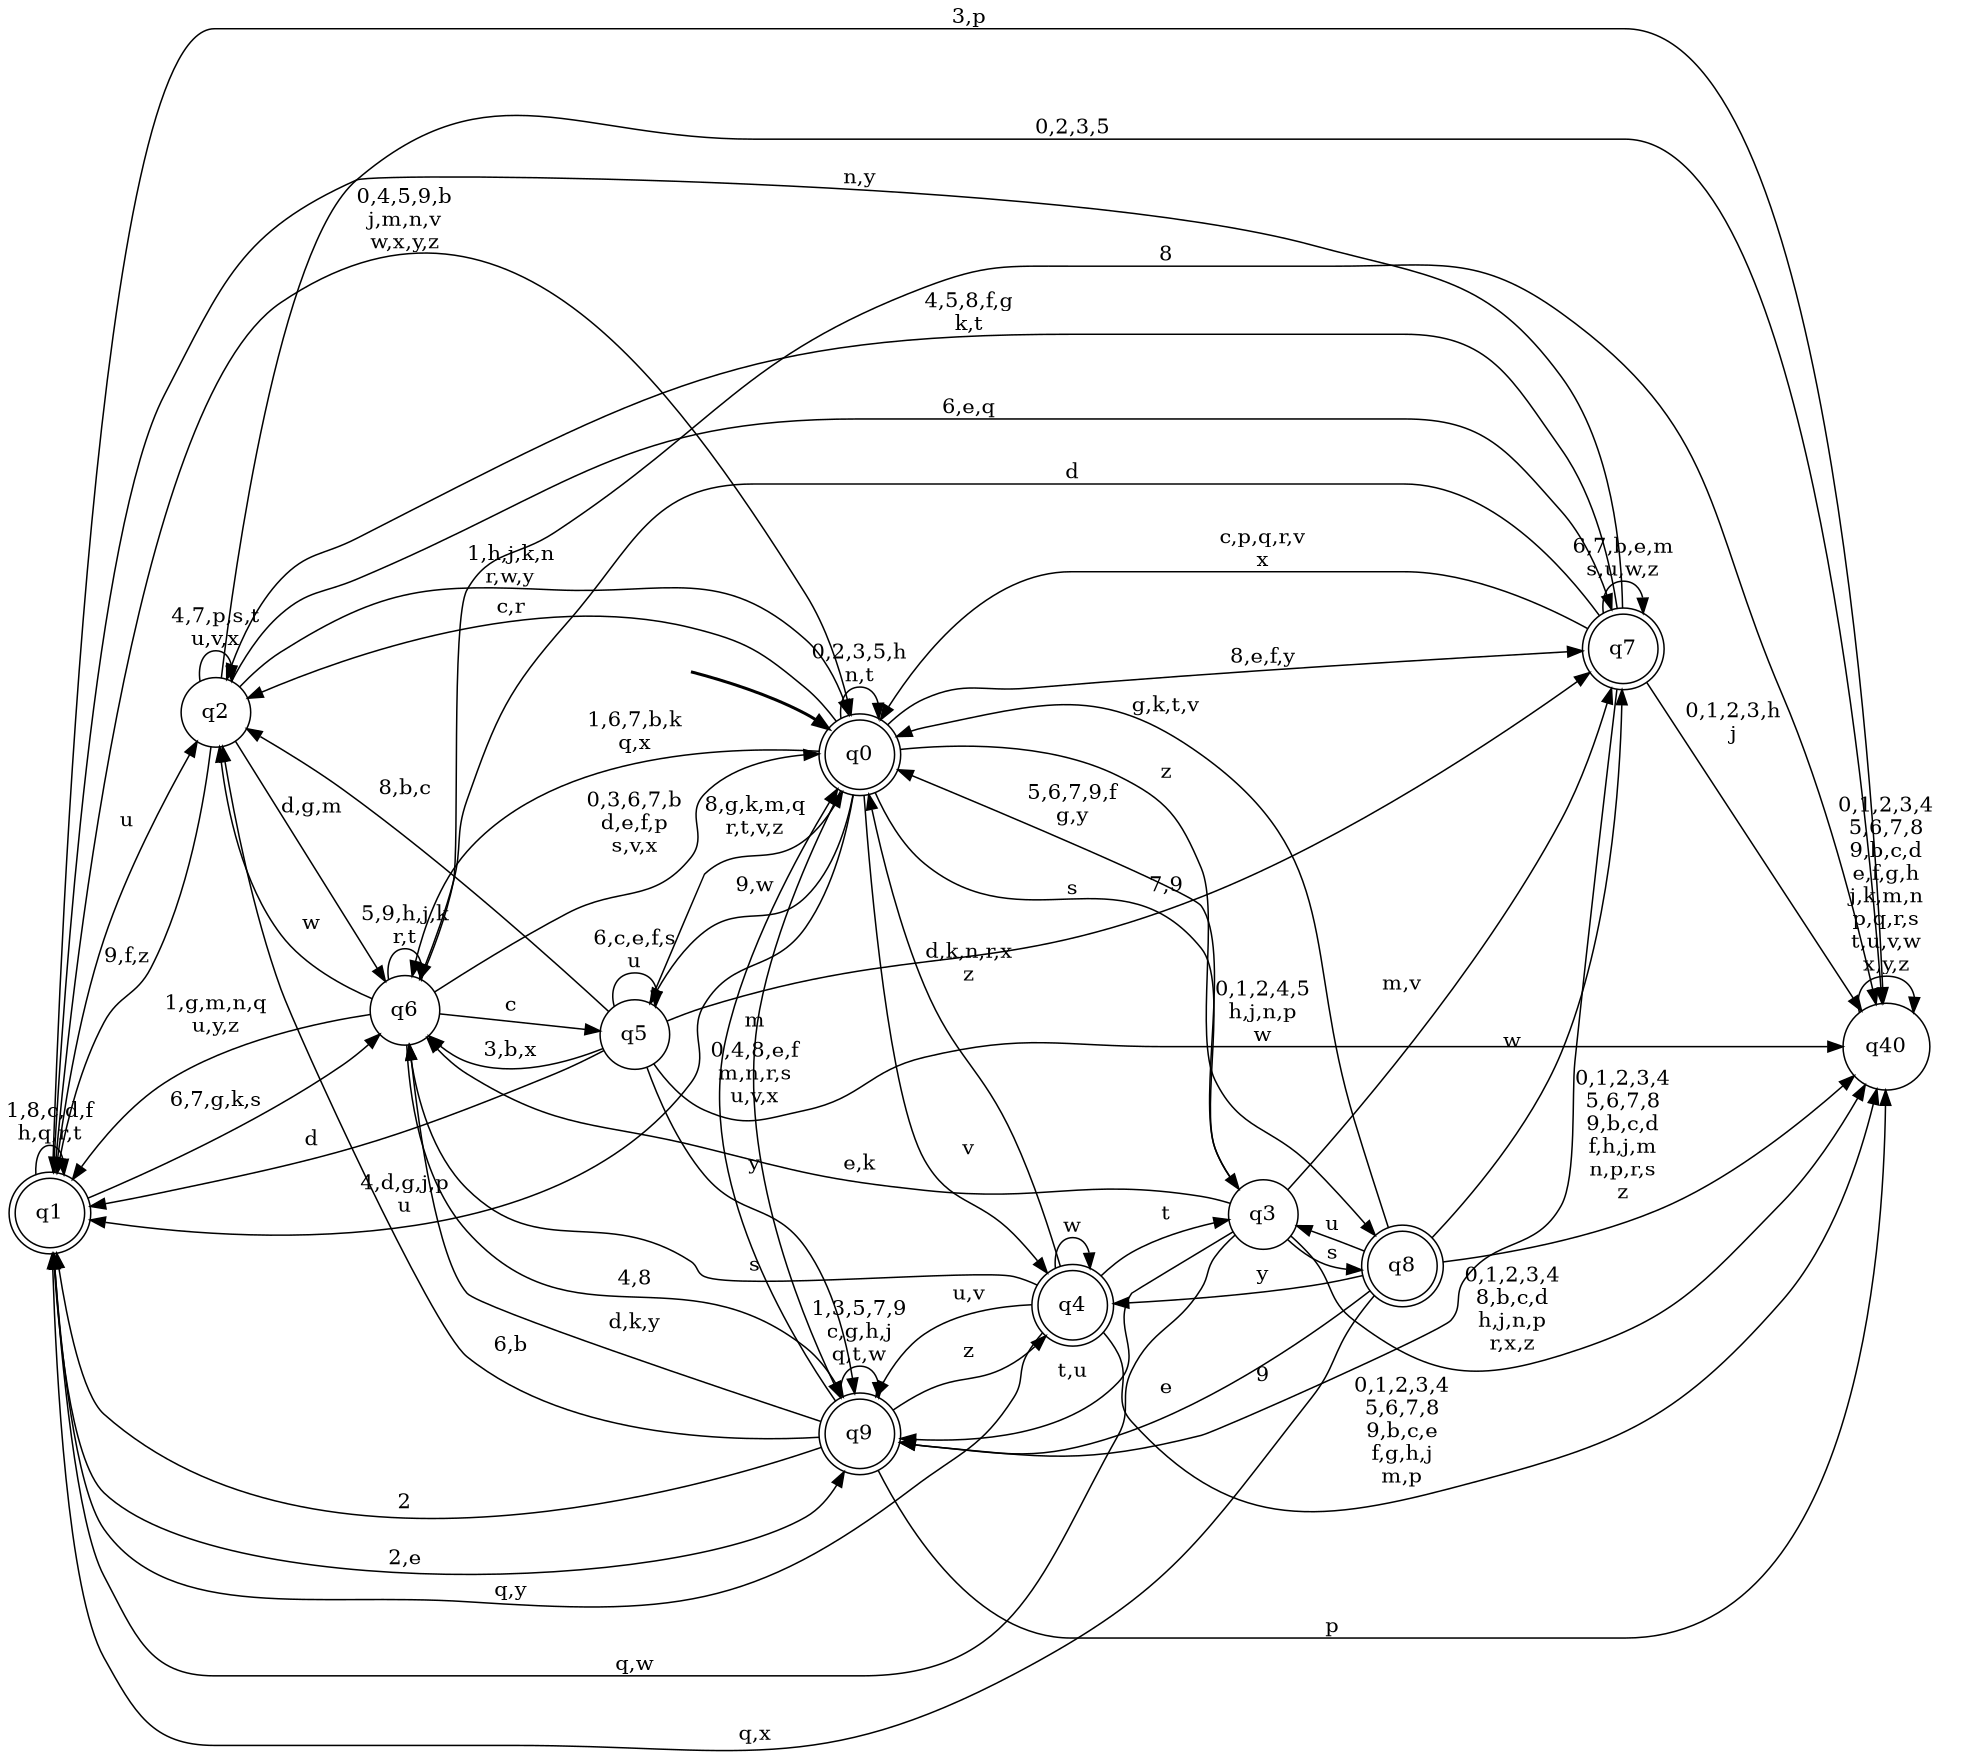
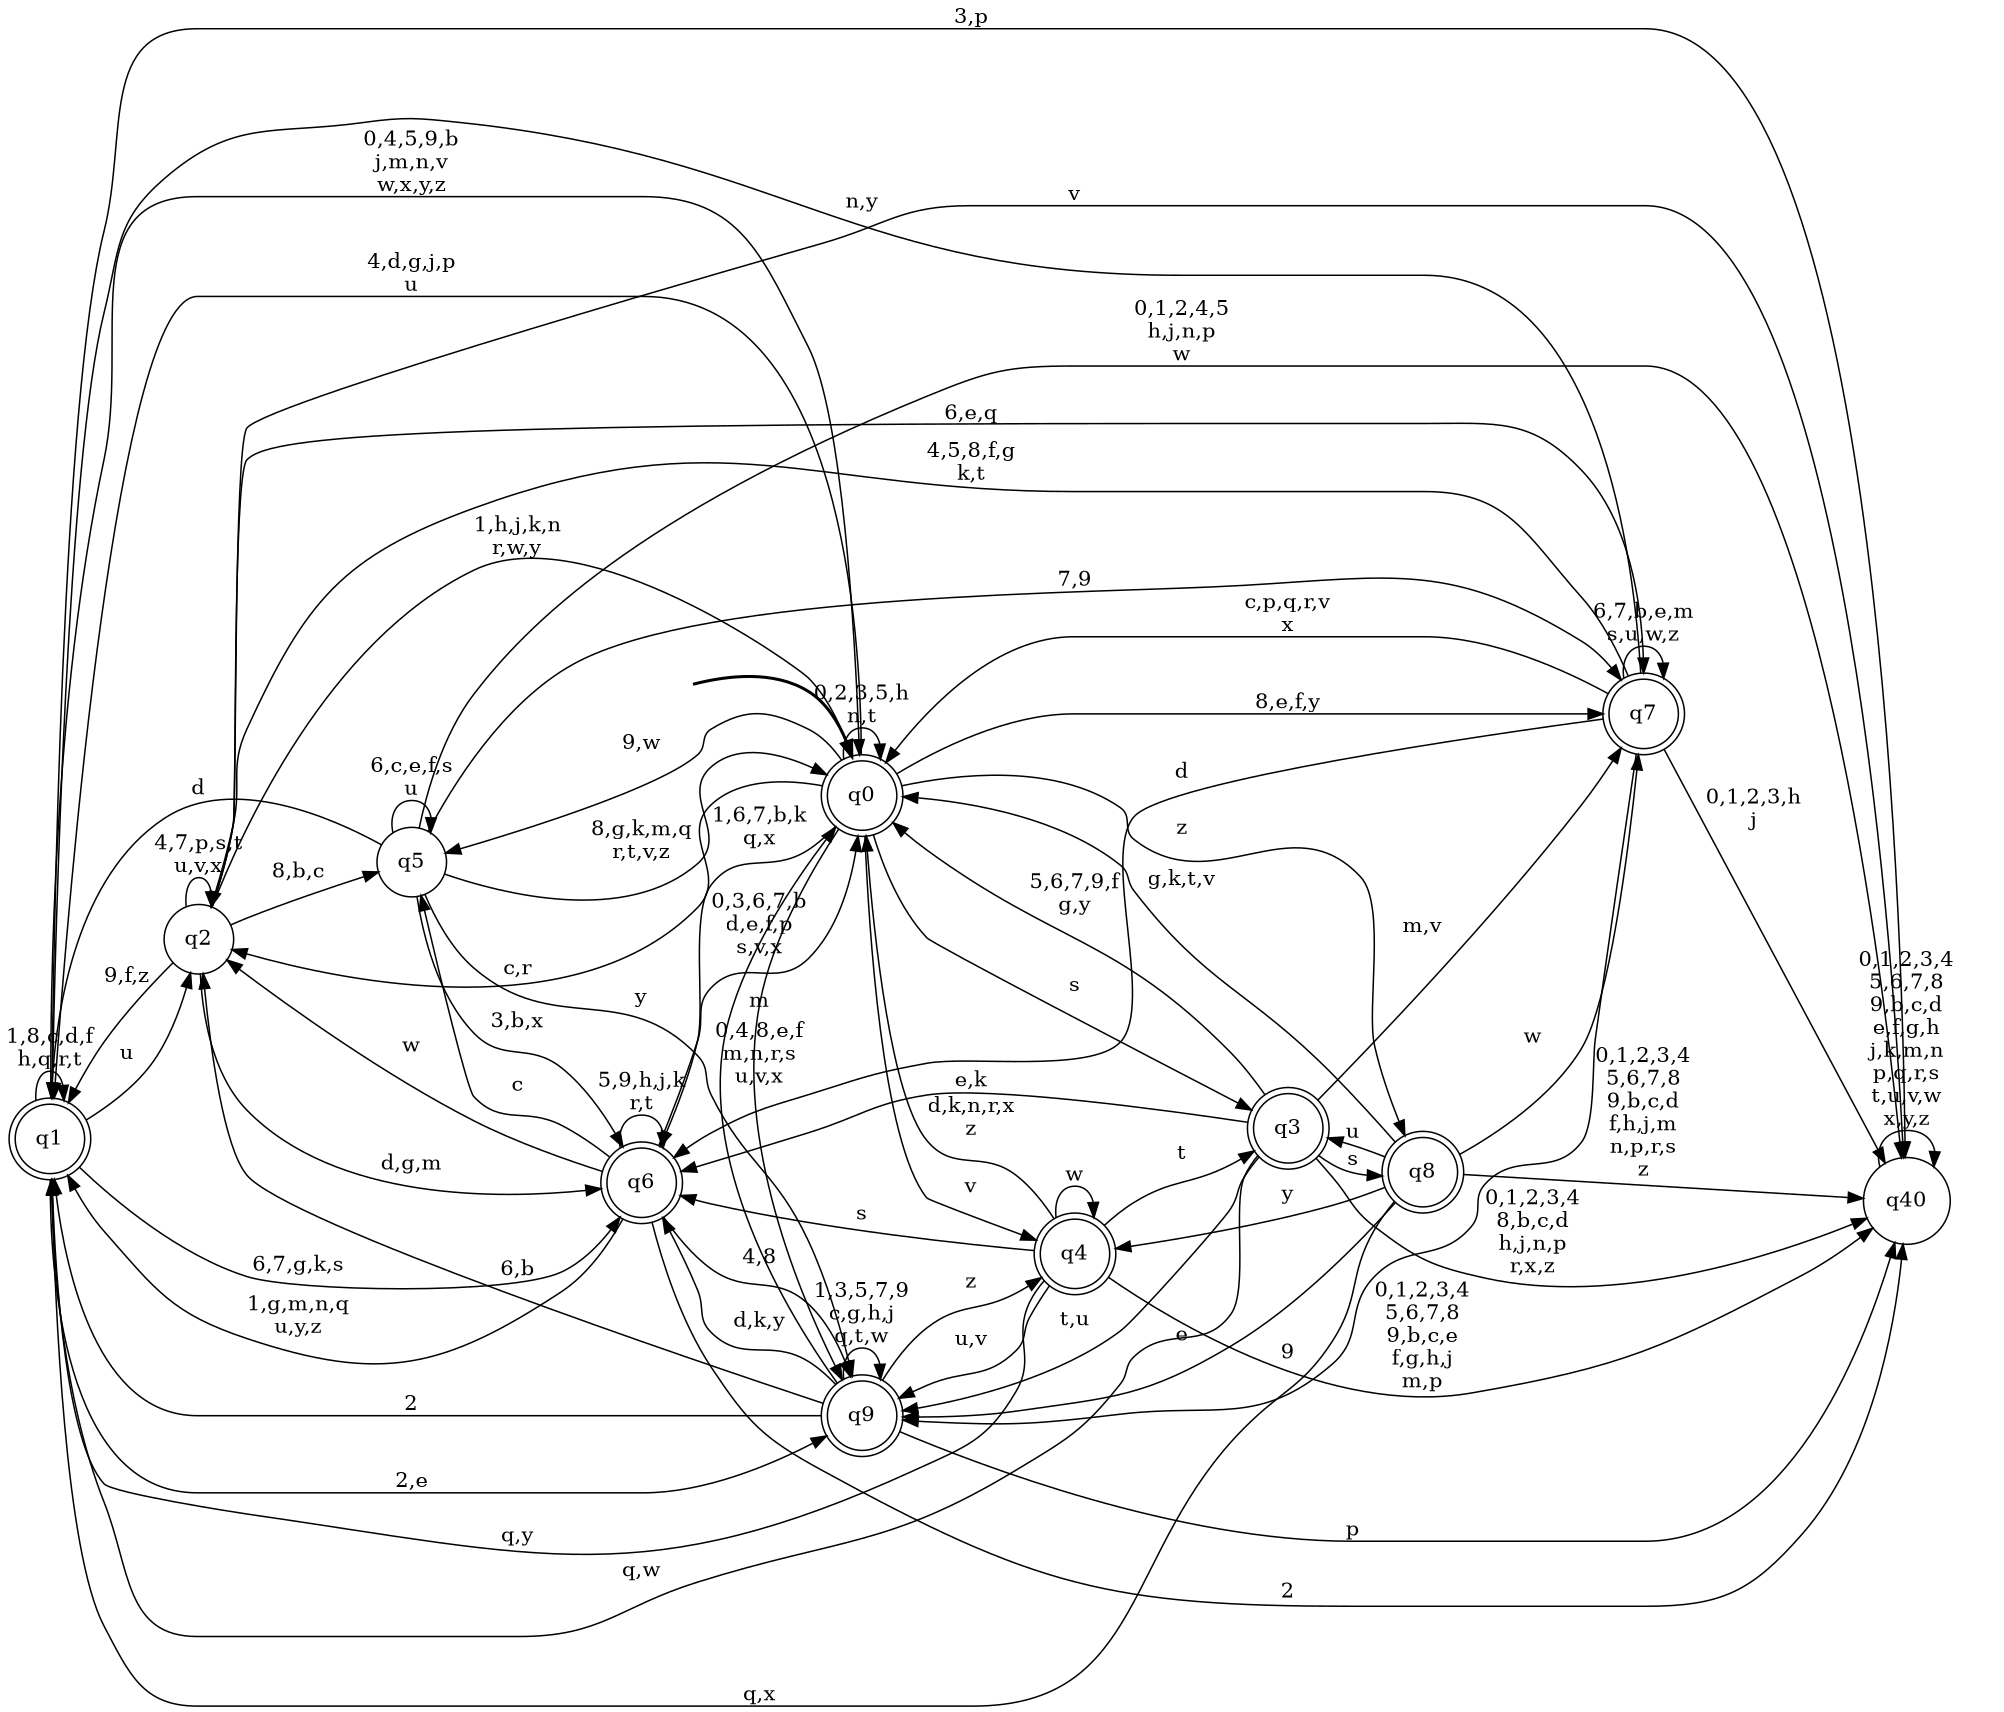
(1073, 128) -> (1075, 194)
(1167, 255) -> (1288, 1592)
(441, 866) -> (297, 899)
(405, 1010) -> (642, 1183)
(1263, 1214) -> (1288, 1128)
